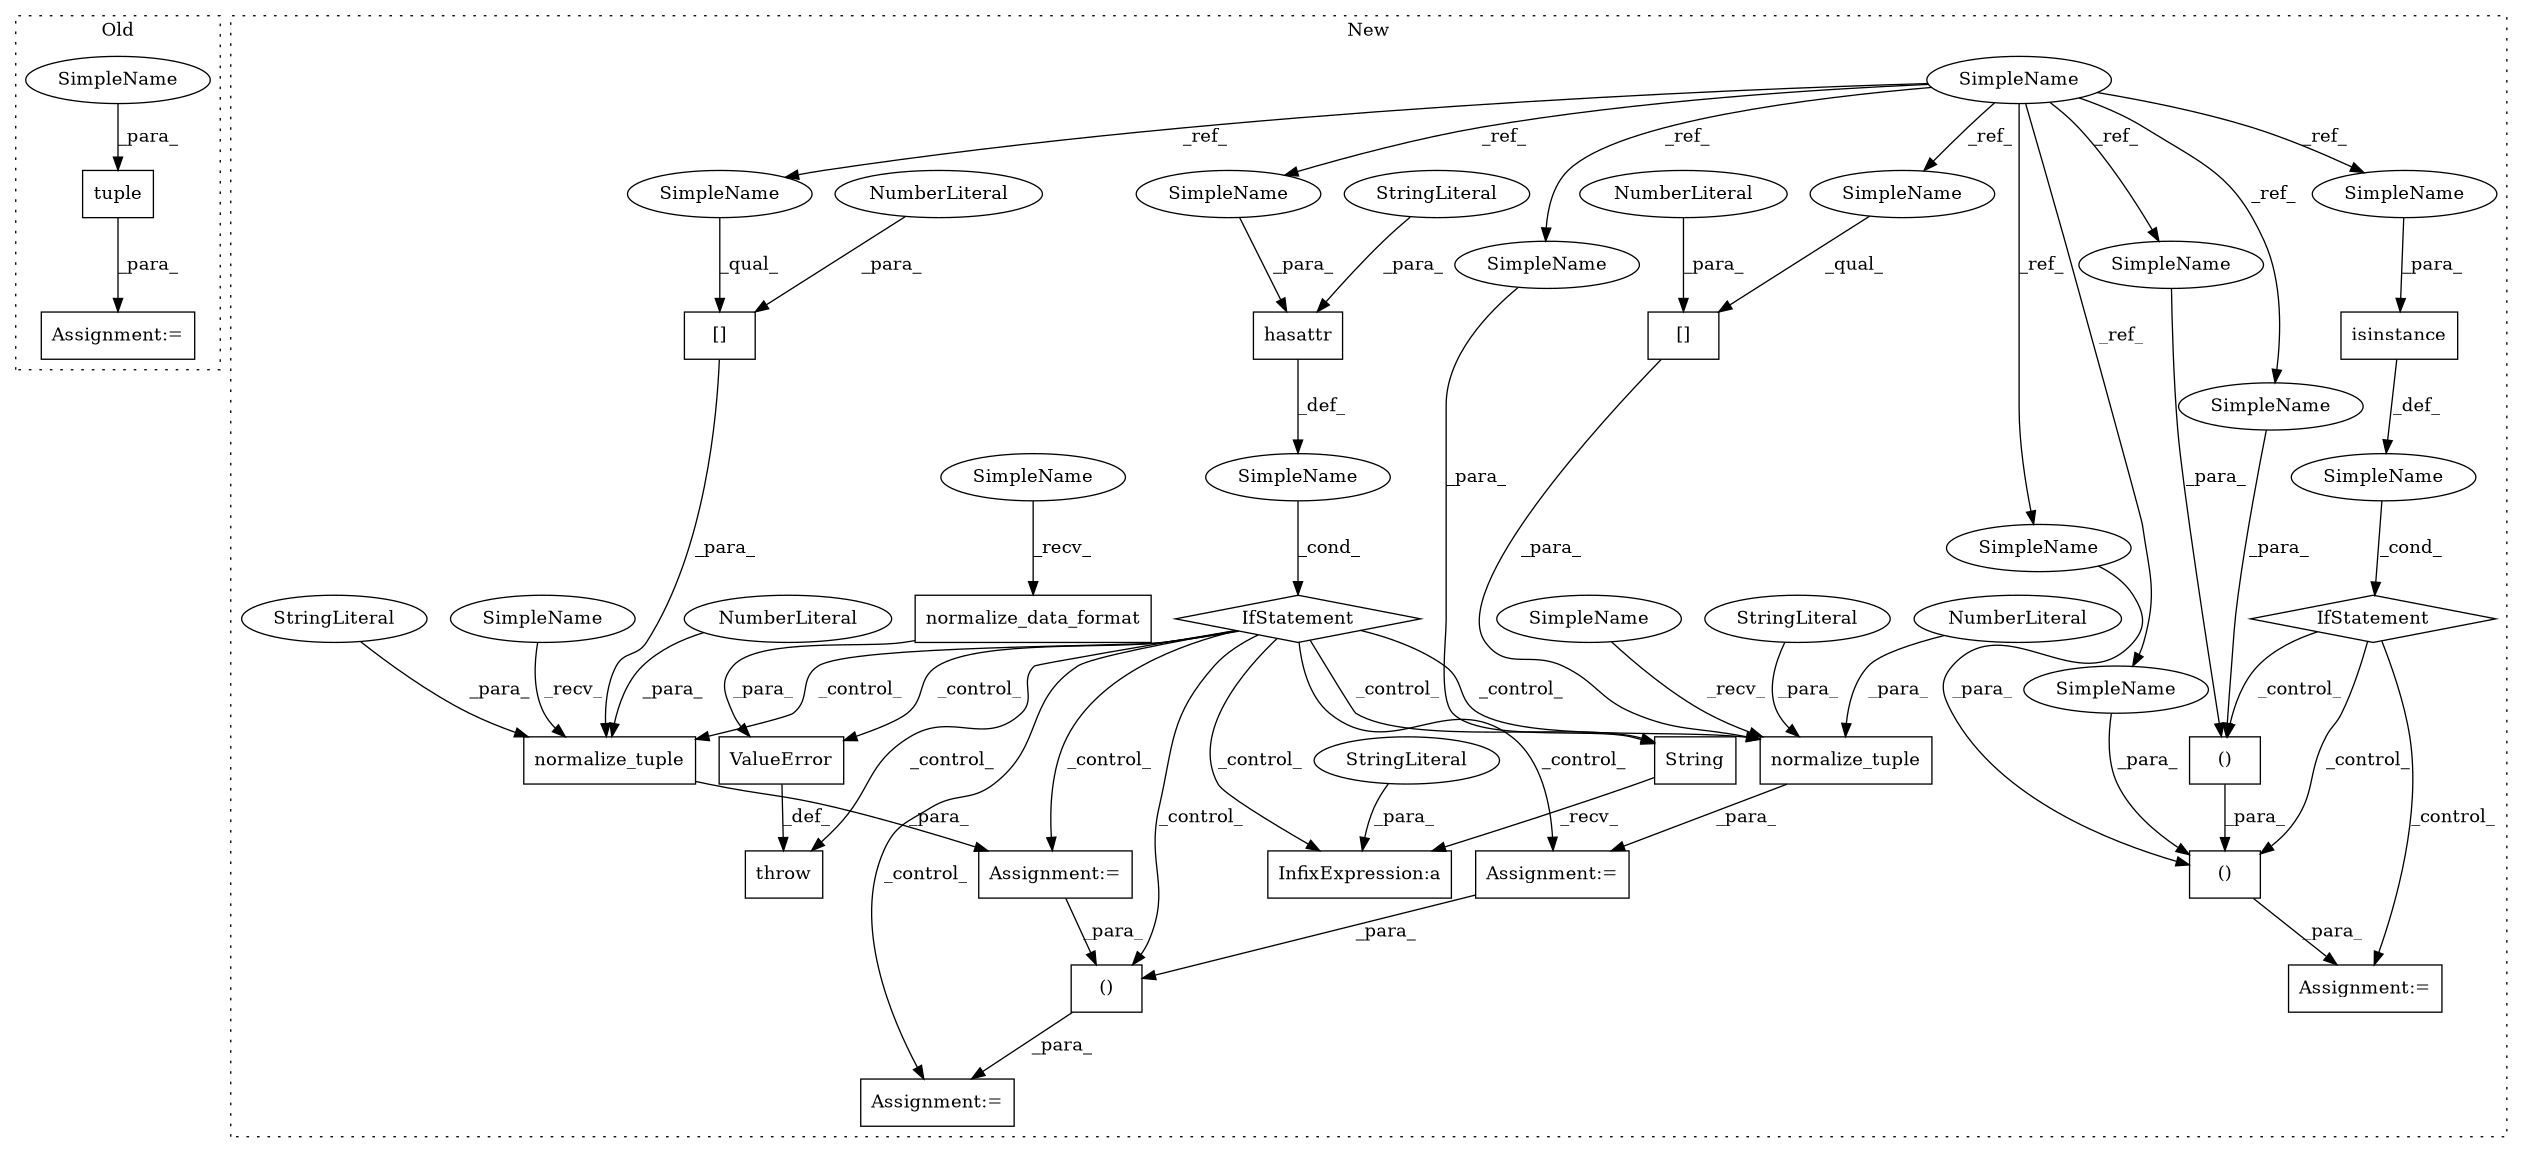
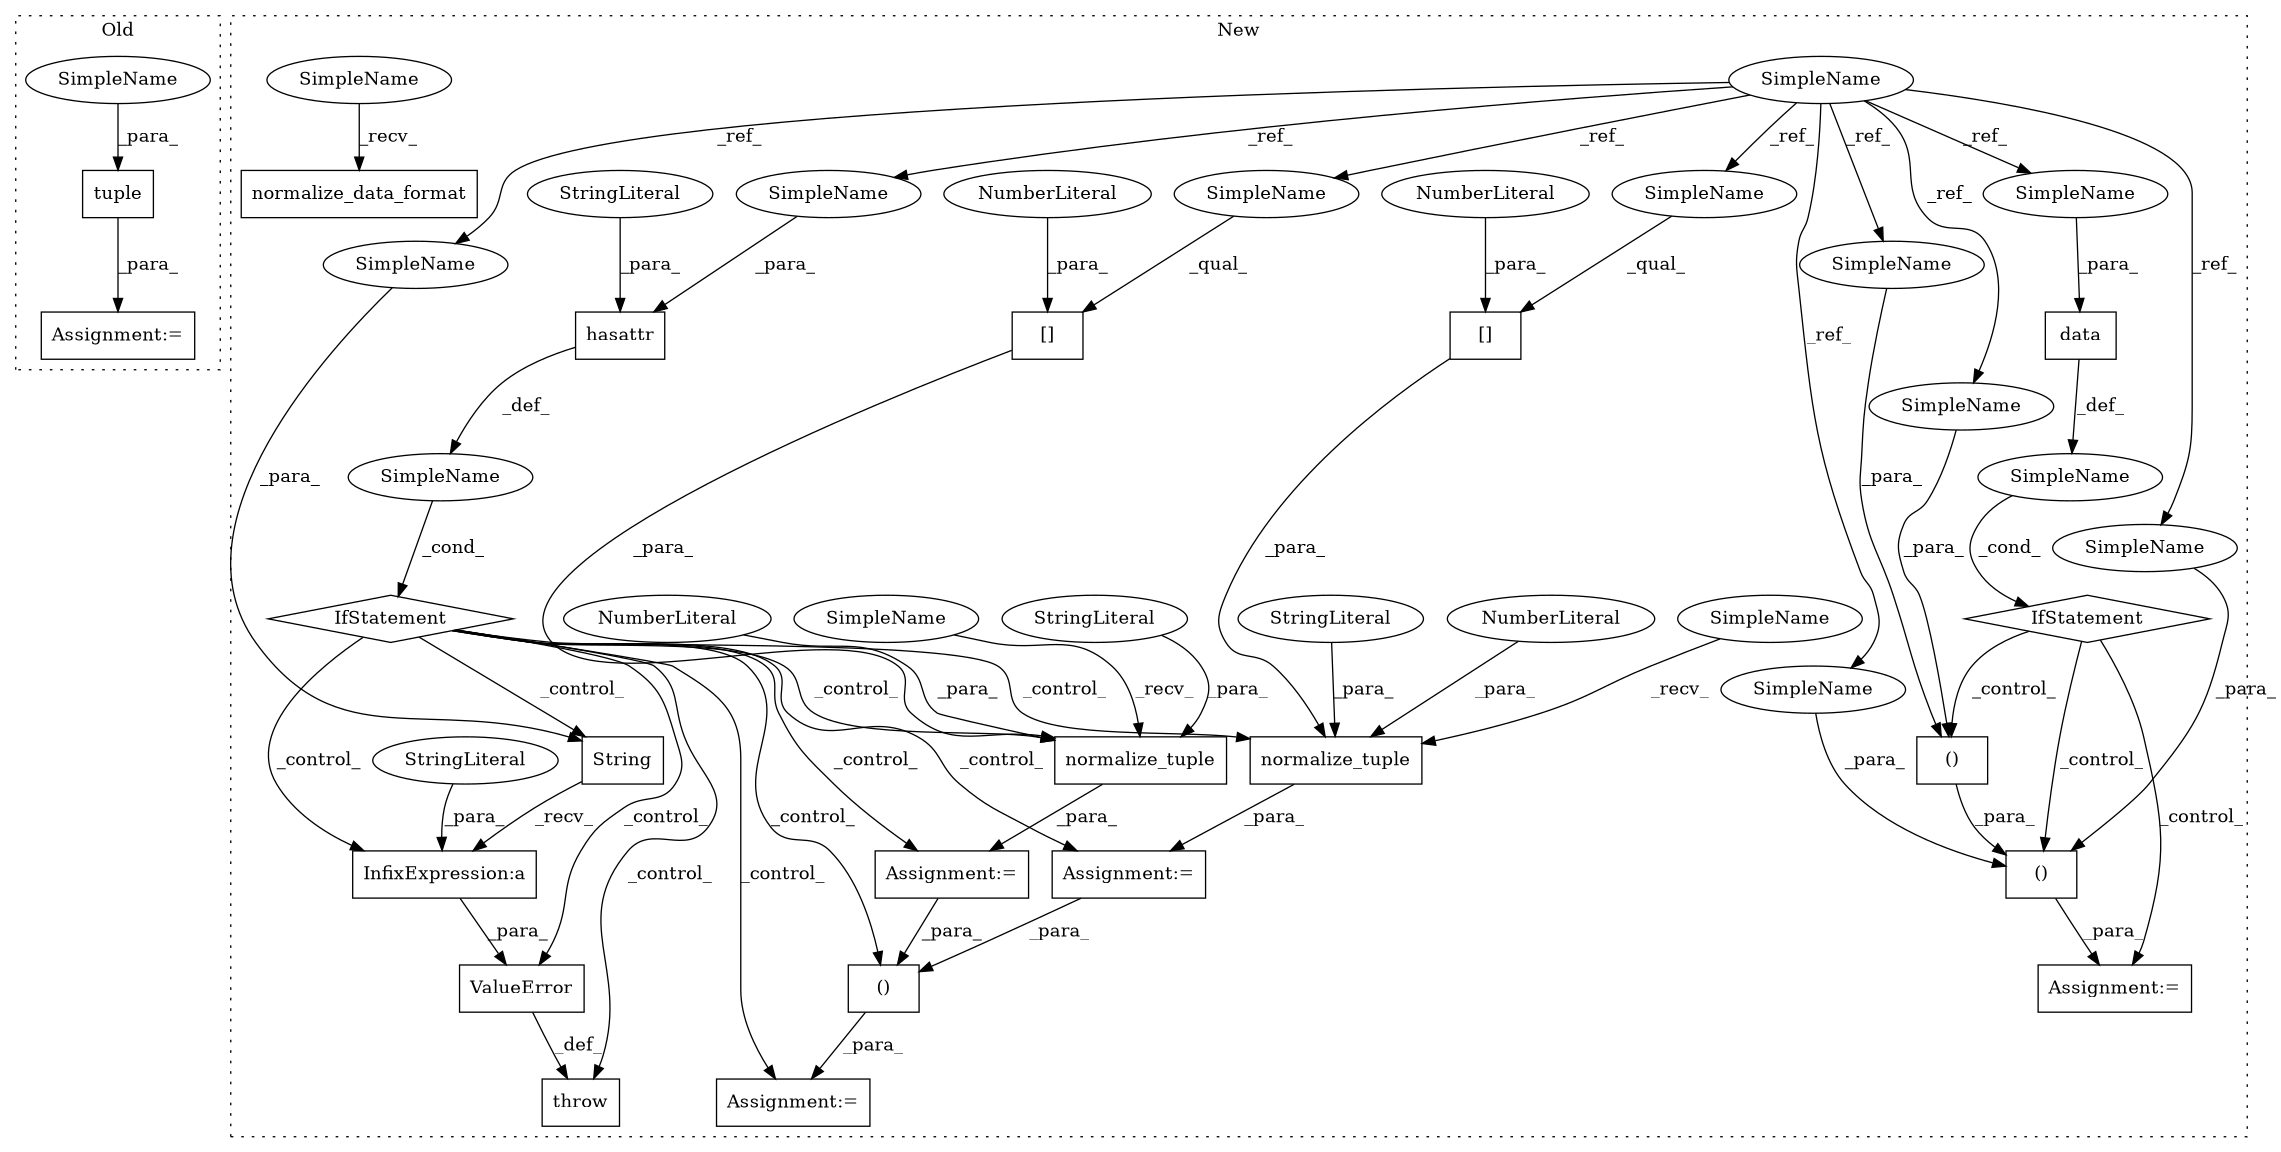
(2399, 336) -> (2081, 336)
(789, 647) -> (479, 926)
